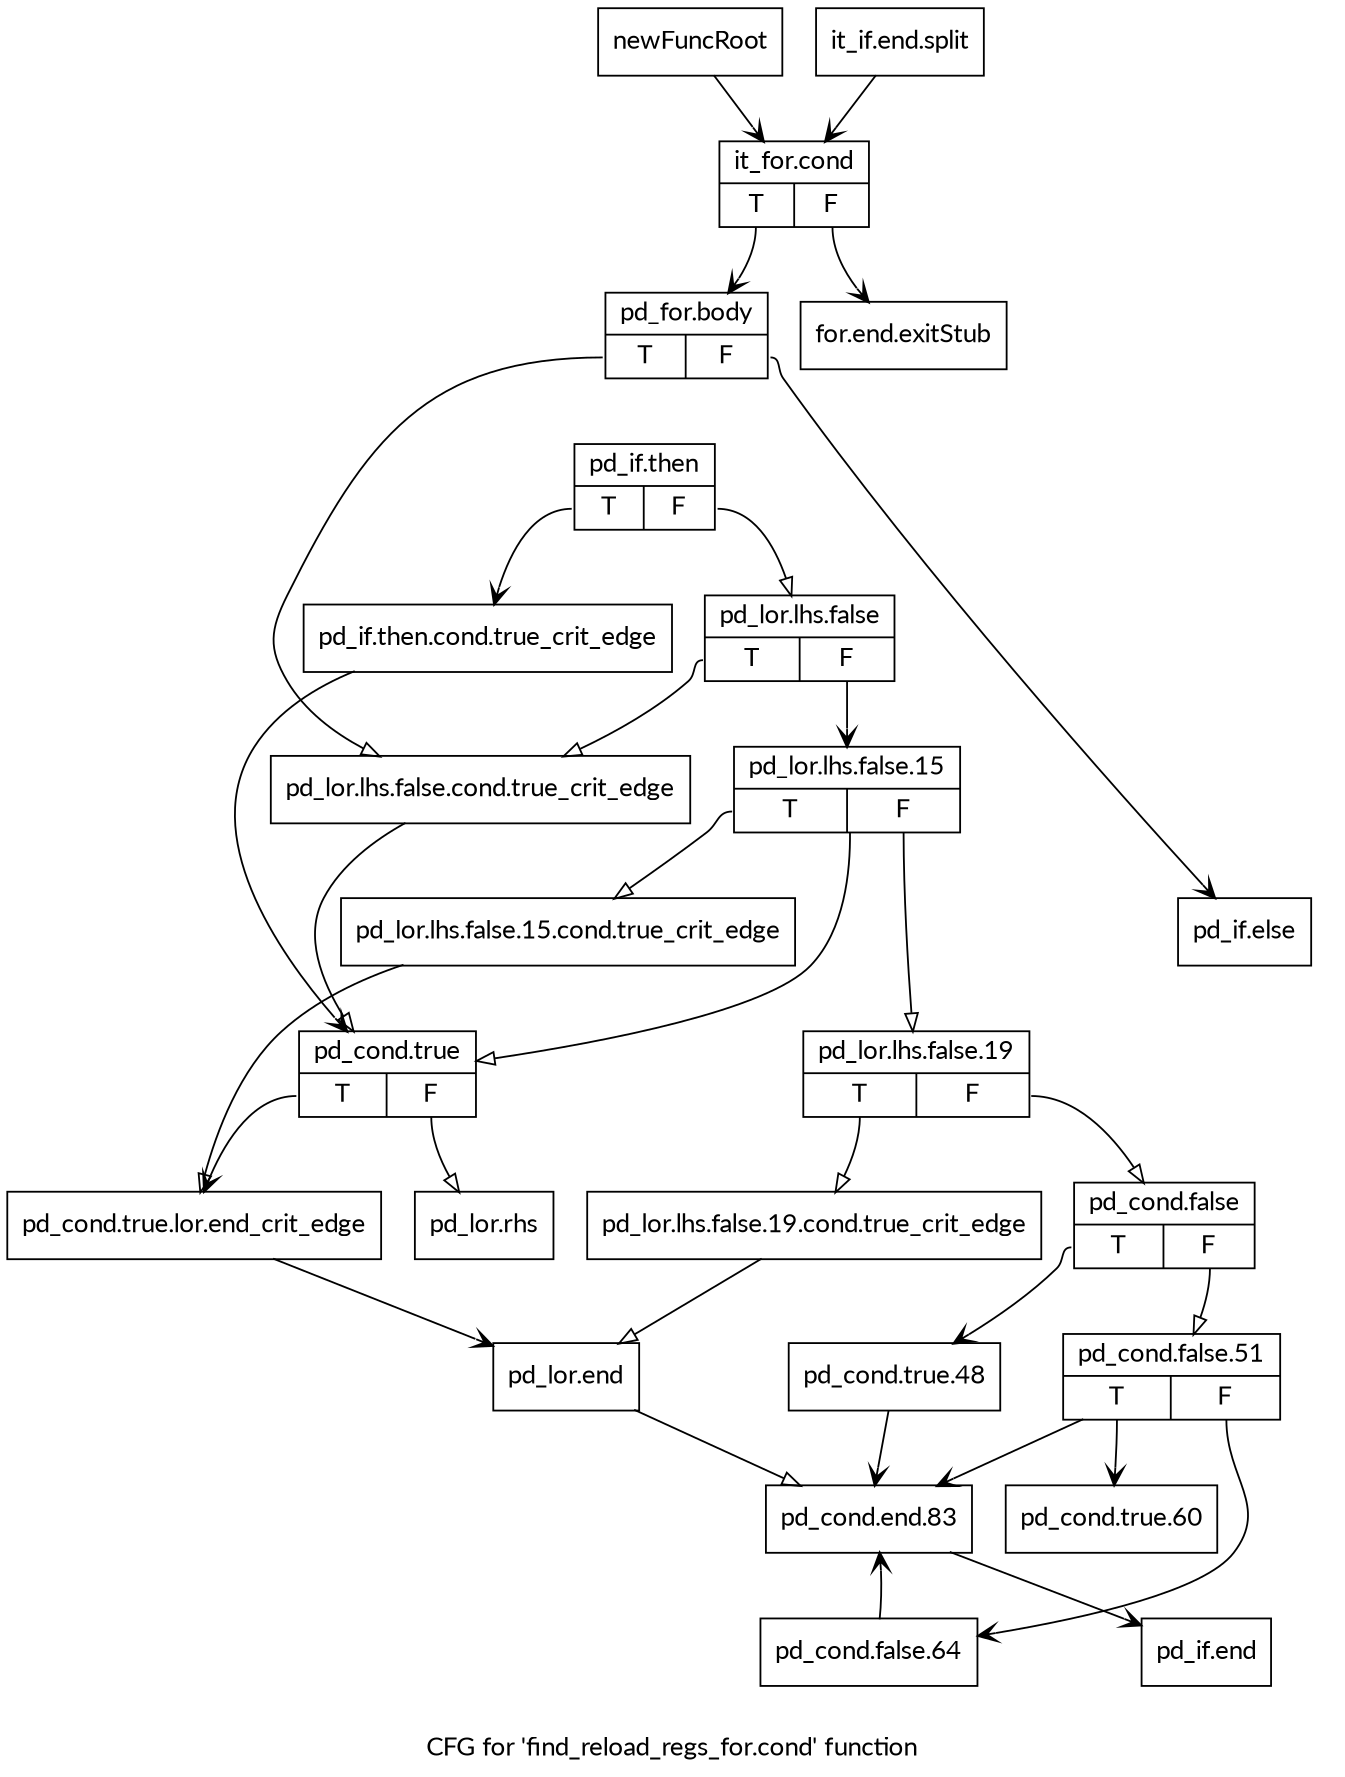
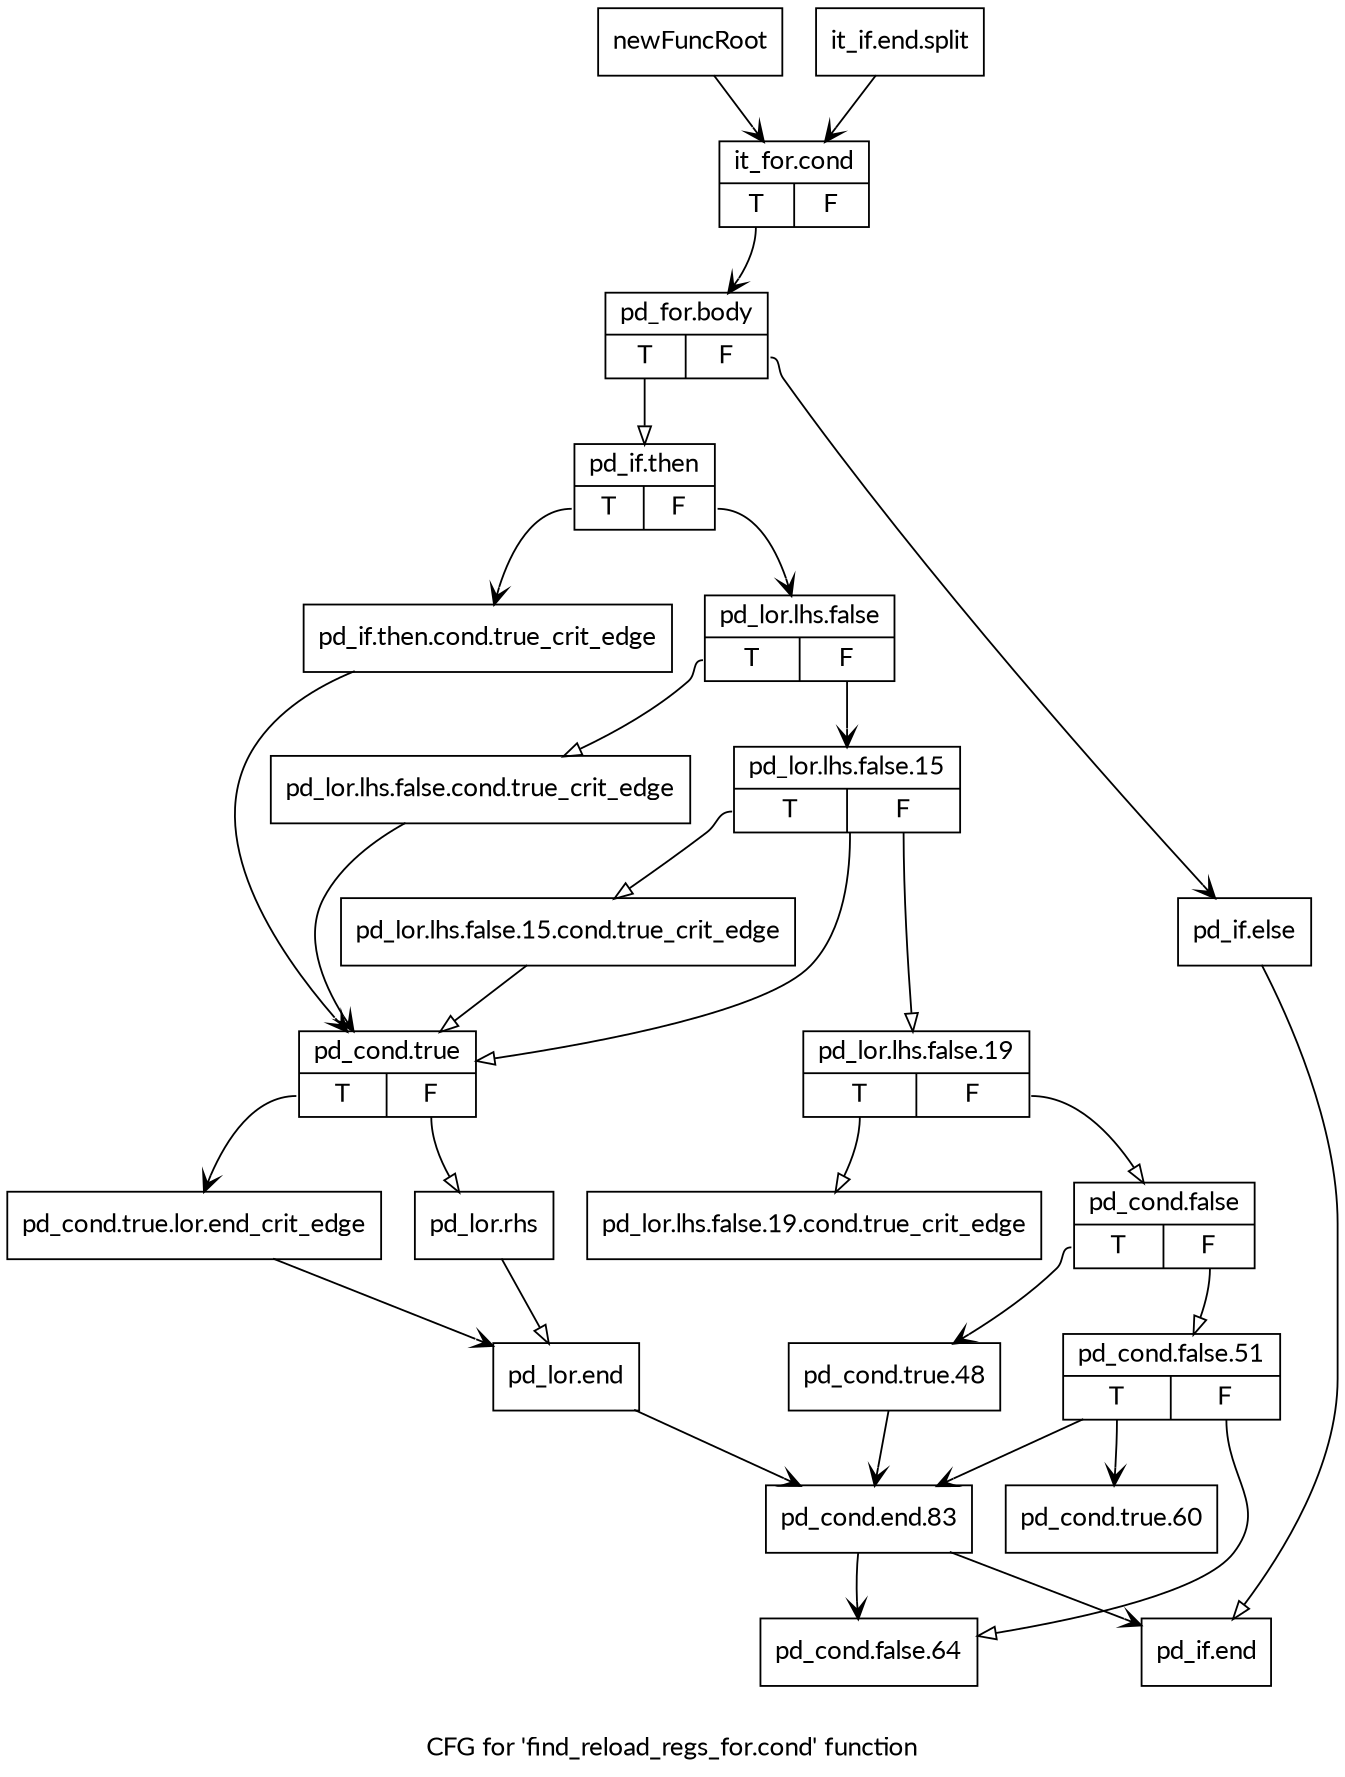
(904, 336) -> none
(343, 495) -> (645, 402)
(762, 532) -> (762, 532)
(321, 904) -> (321, 904)
(273, 1040) -> (491, 993)
none -> (1338, 1289)
(698, 1296) -> (521, 1293)
(709, 1444) -> (709, 1444)
(1186, 1584) -> (1186, 1584)
(881, 1595) -> (857, 1577)
